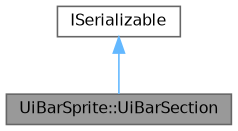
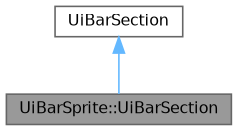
(119, 22) -> (119, 22)
